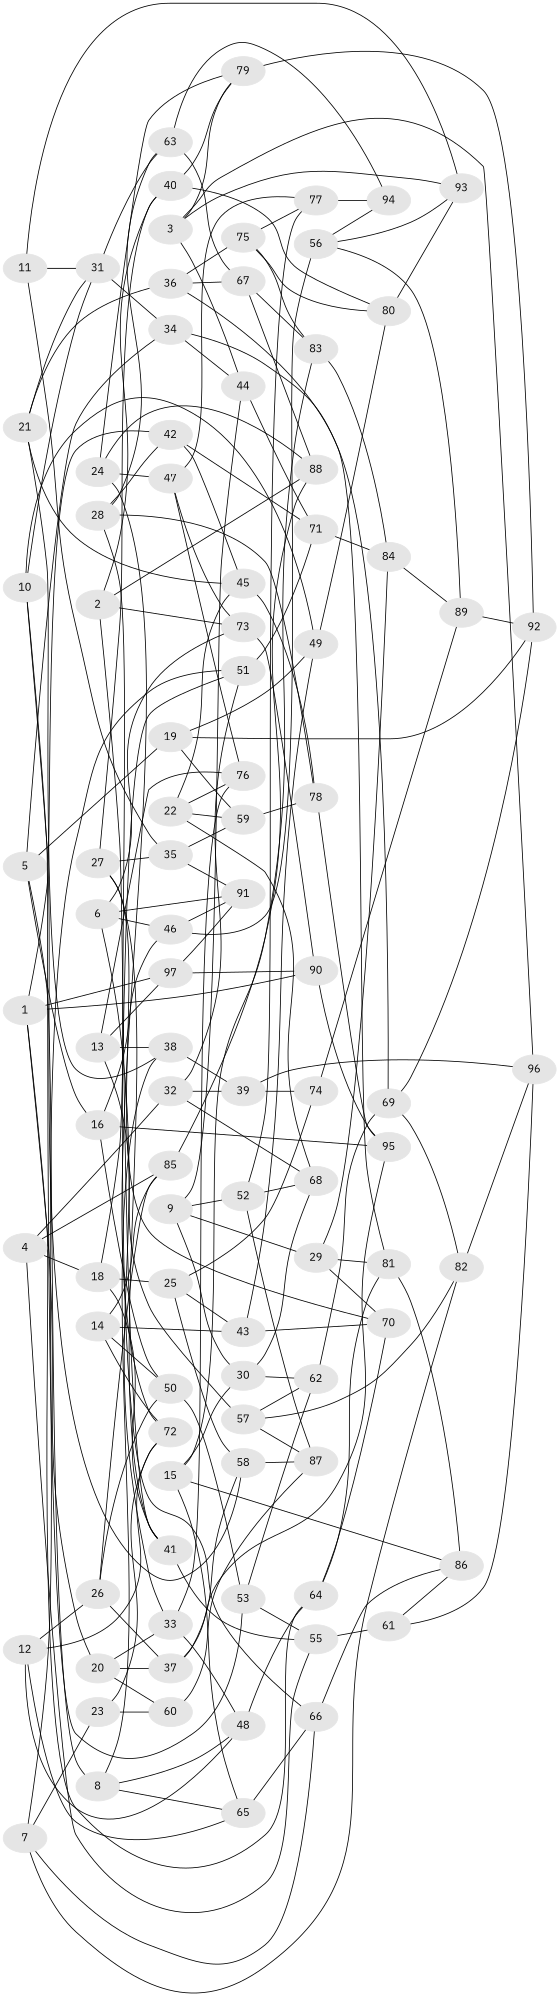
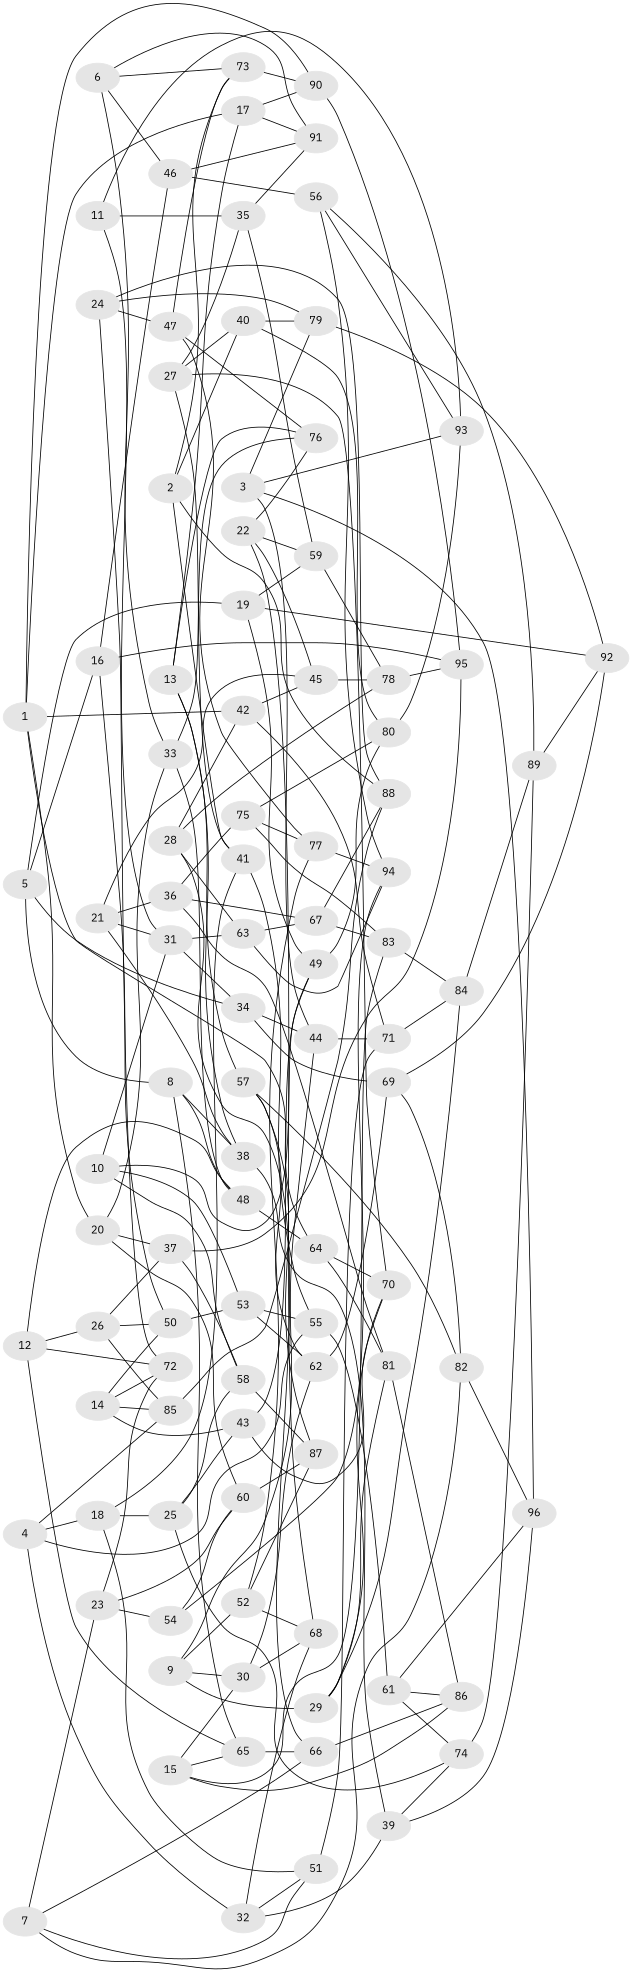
(171, 973) -> (243, 111)
none -> (171, 1621)
none -> (423, 1720)
